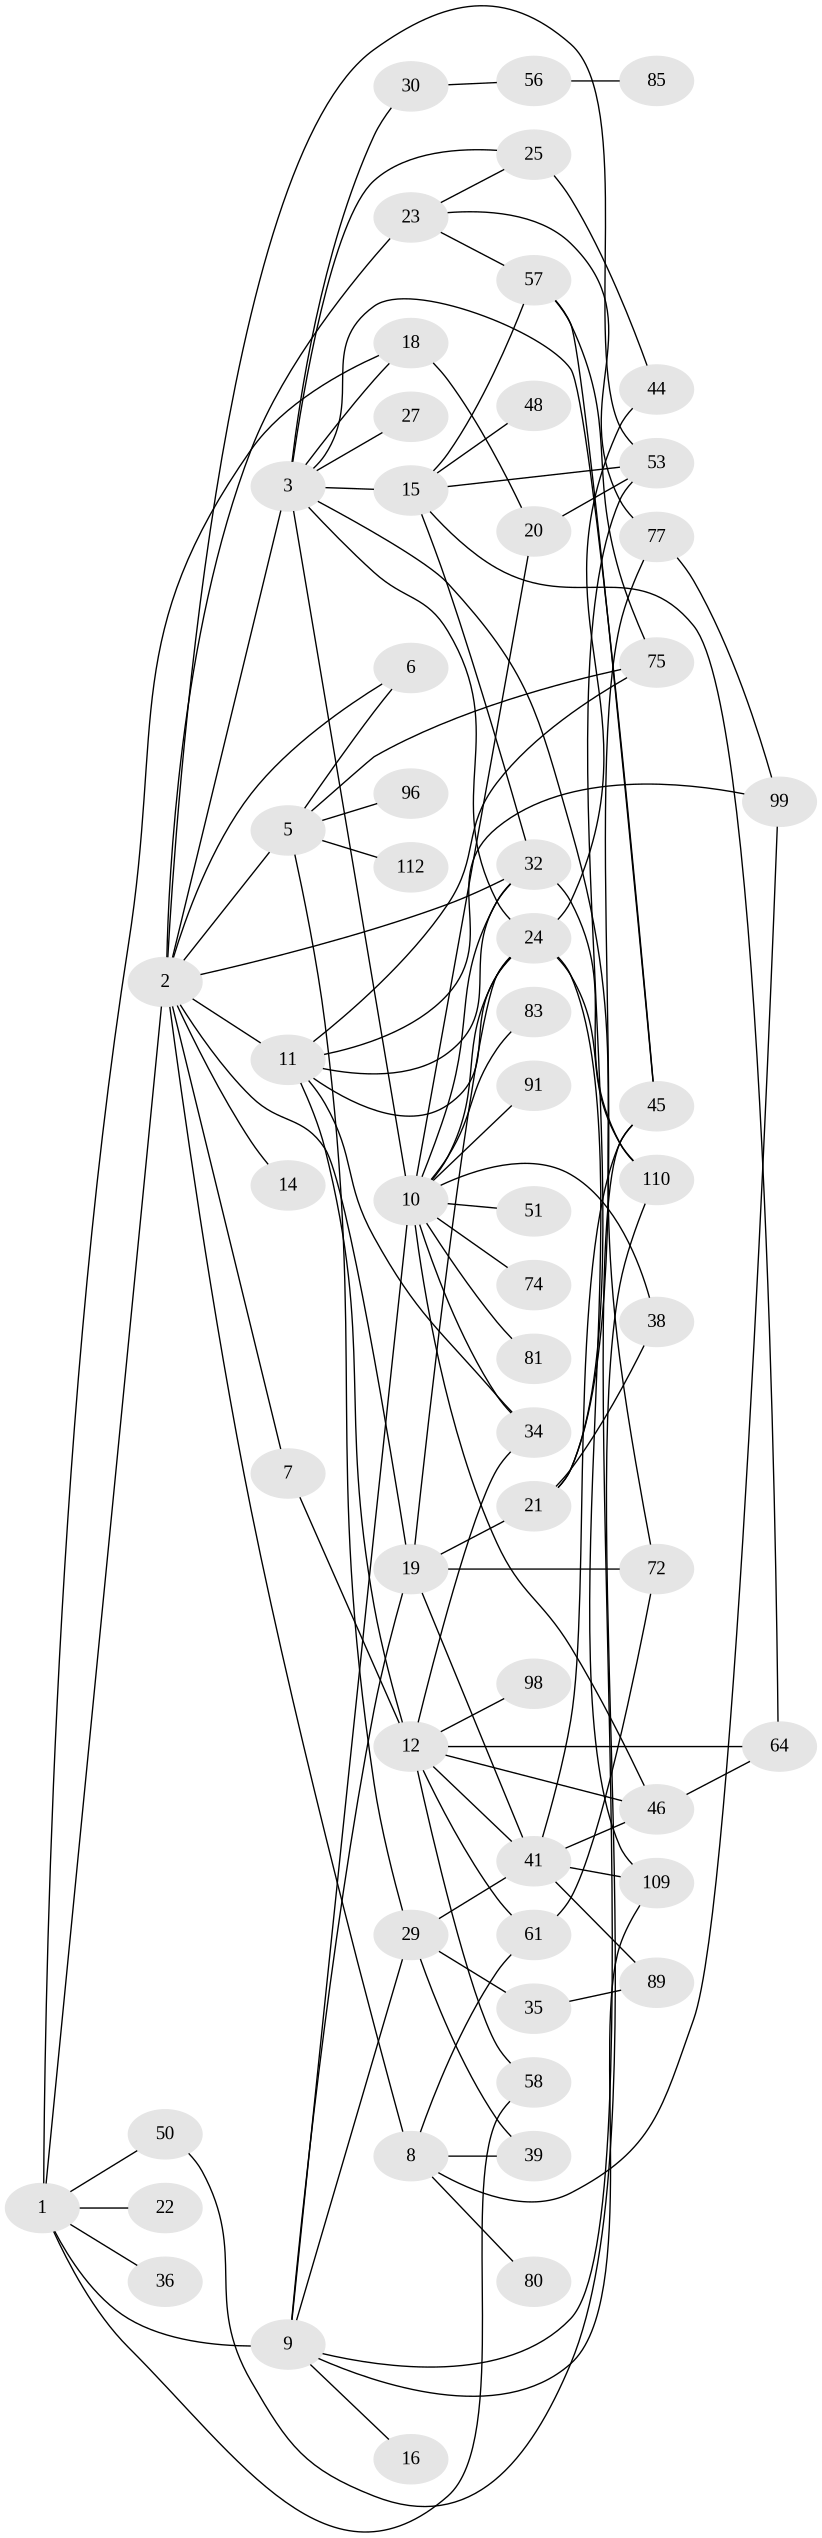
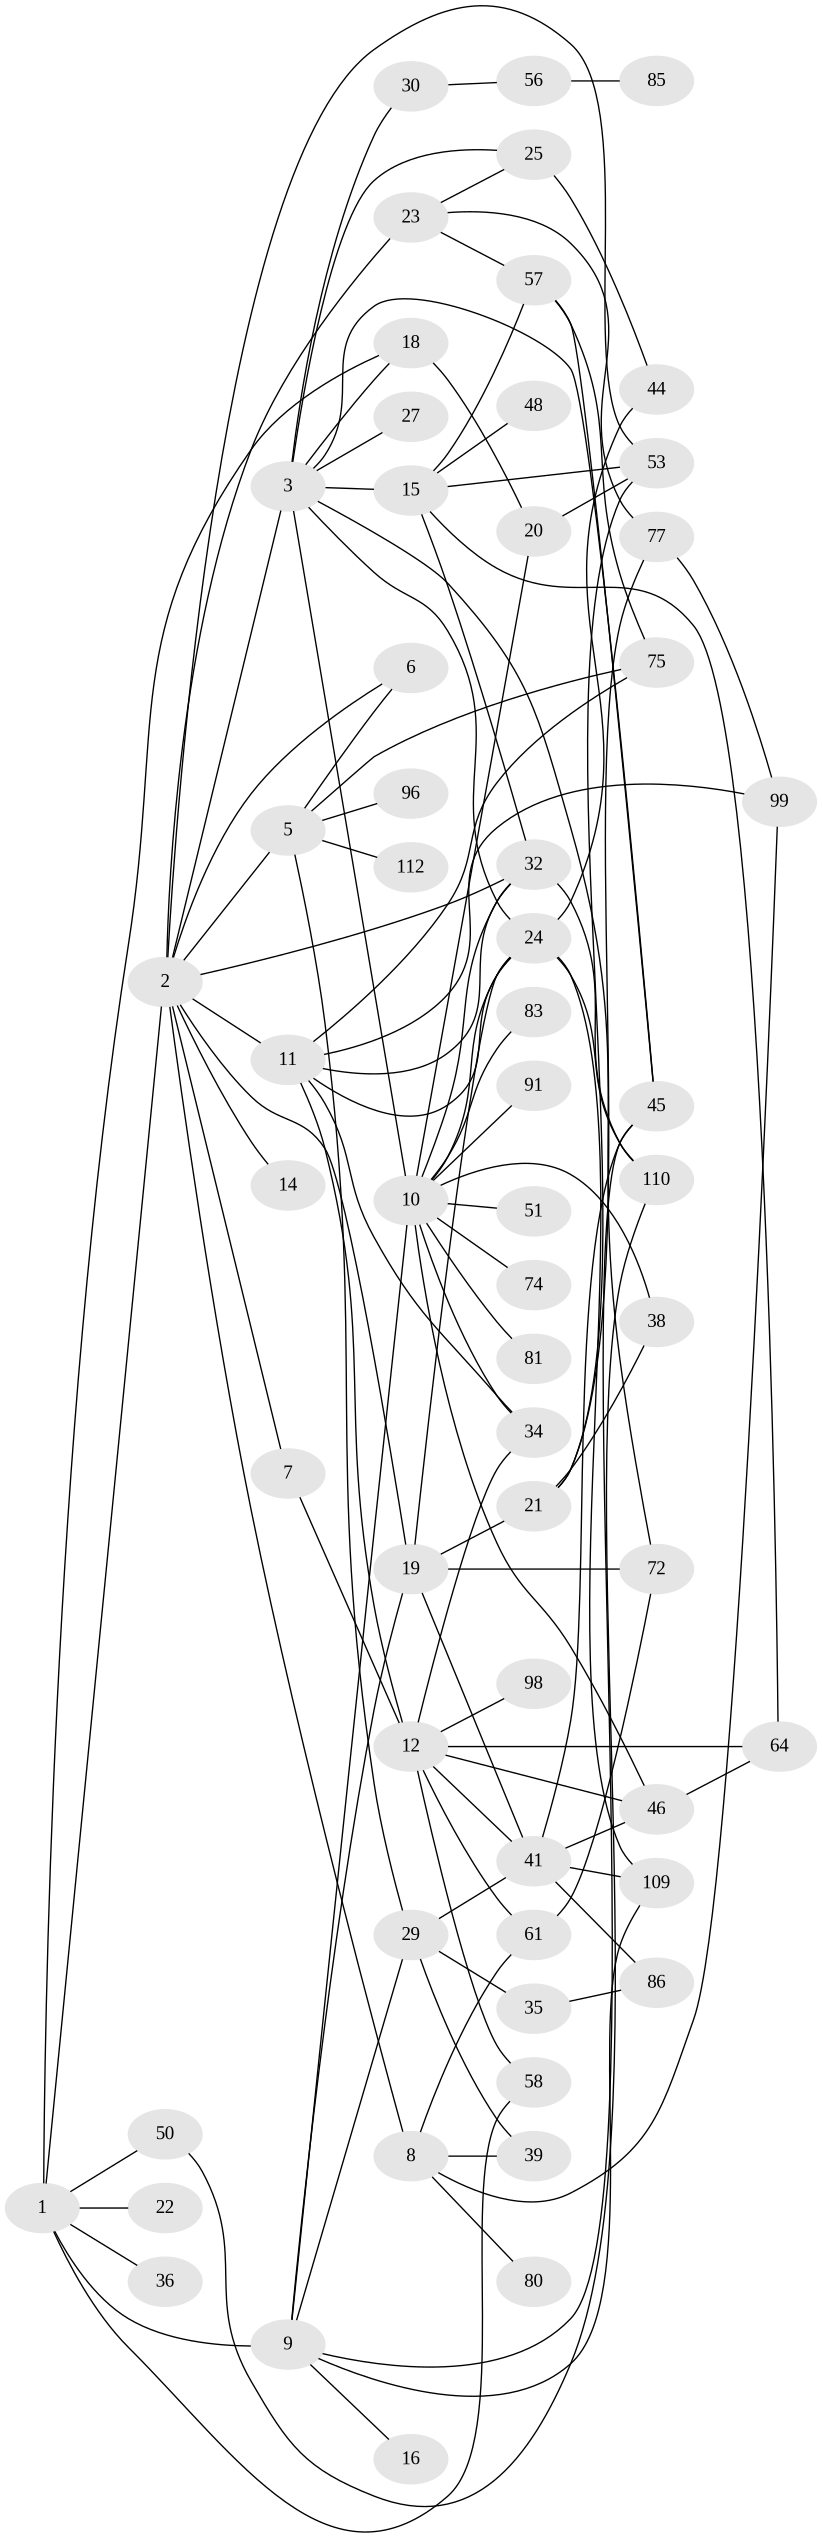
(657, 1983) -> (657, 1983)
